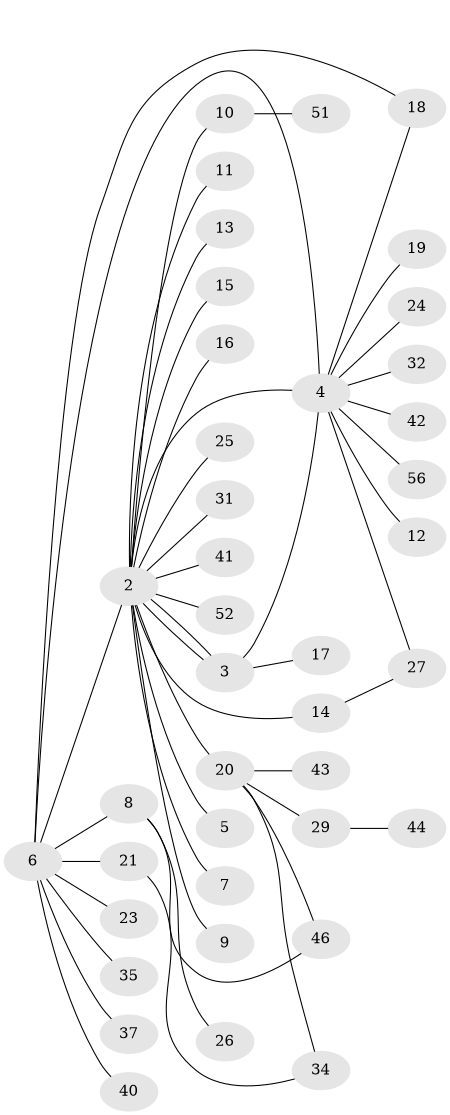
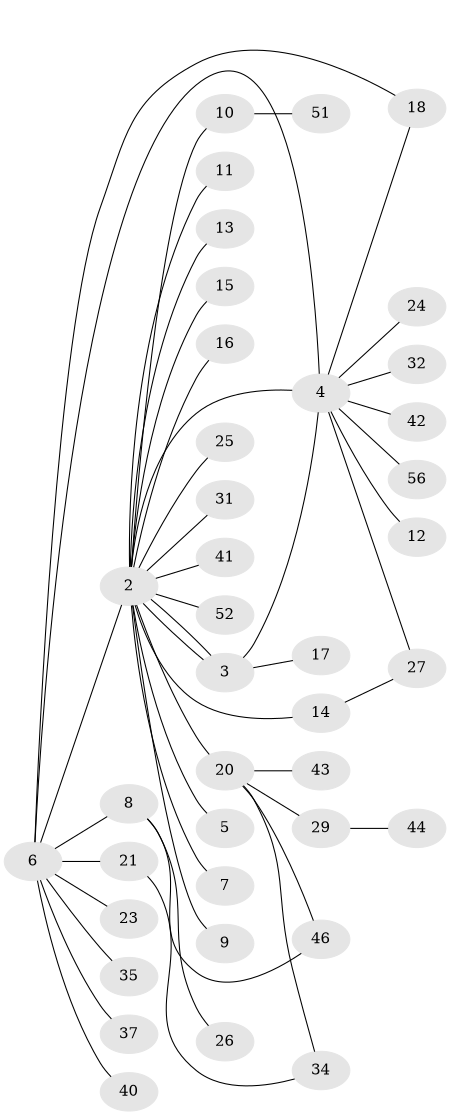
(417, 249) -> none
